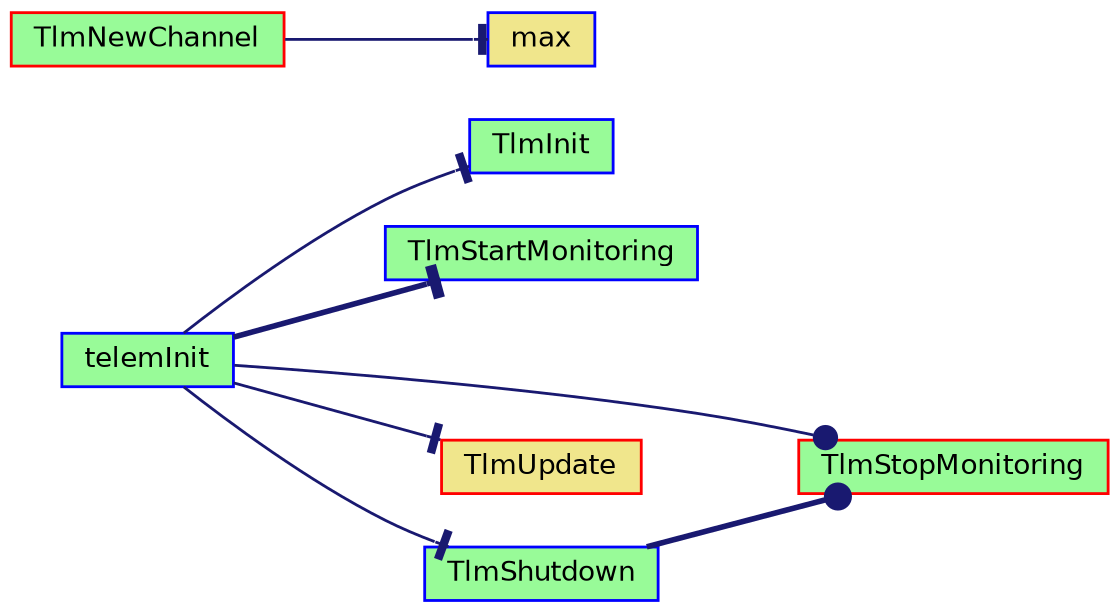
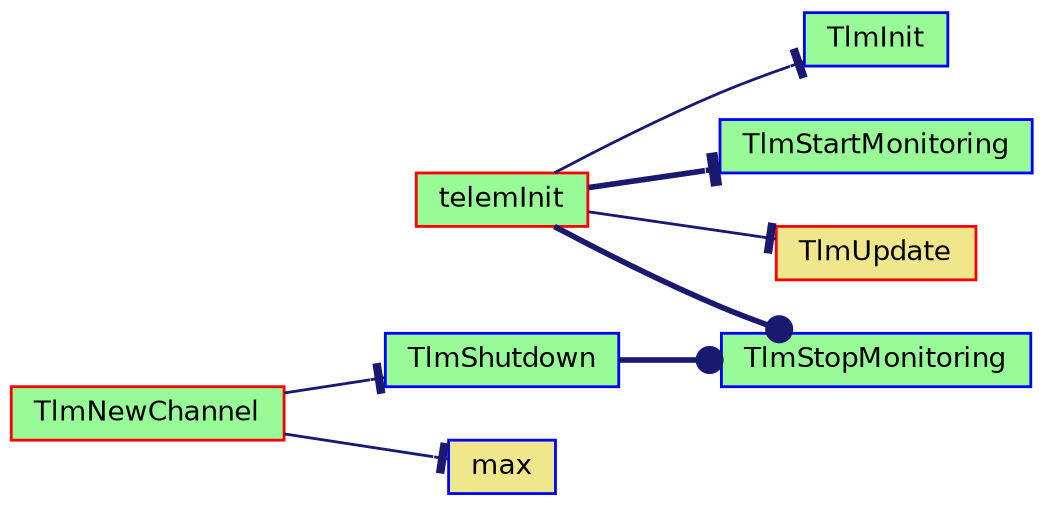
(148, 360) -> (502, 200)
(525, 391) -> (660, 279)
(953, 467) -> (876, 360)
(304, 473) -> (327, 386)
